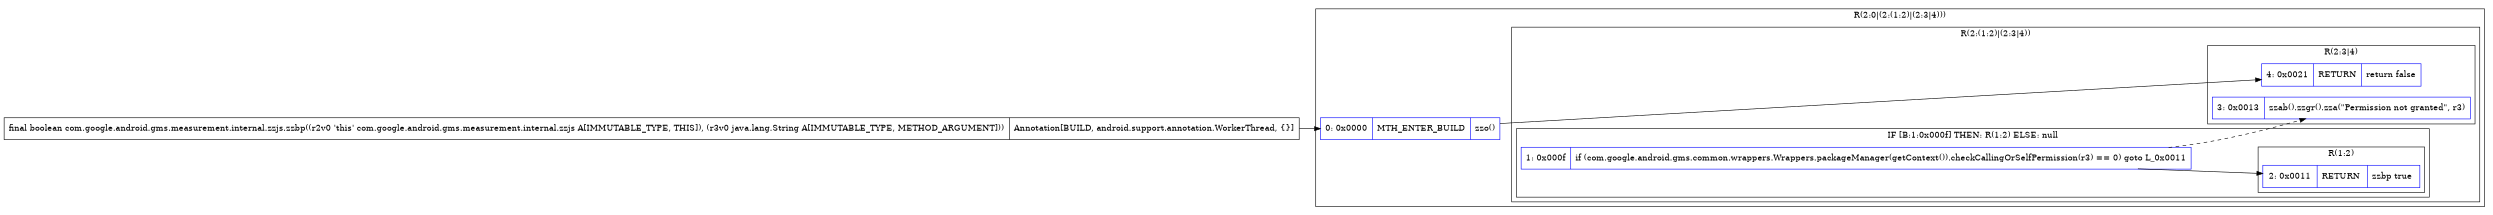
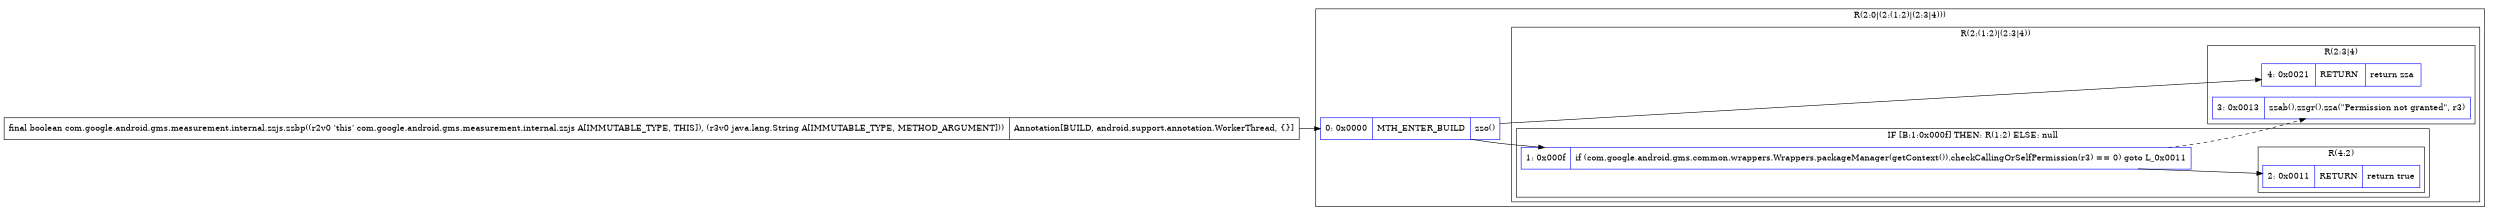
(2391, 75) -> (2392, 75)
none -> (1505, 144)
(2341, 154) -> (2341, 154)
(2392, 176) -> (2391, 176)
